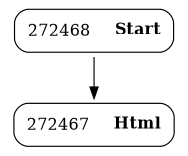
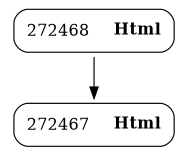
(138, 30) -> (138, 30)
